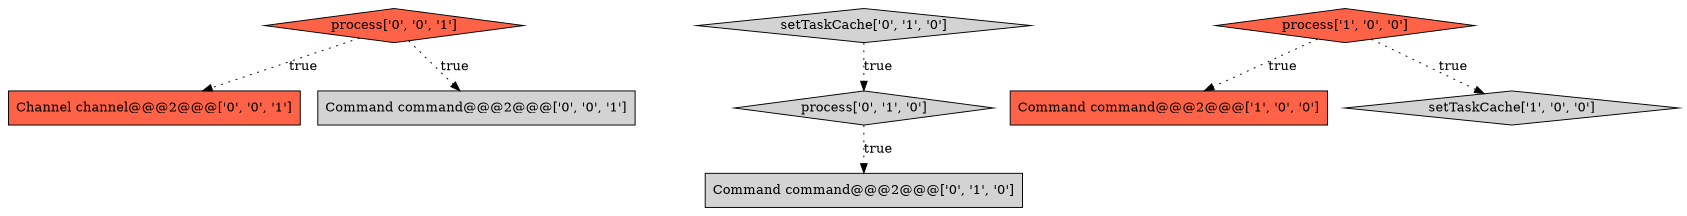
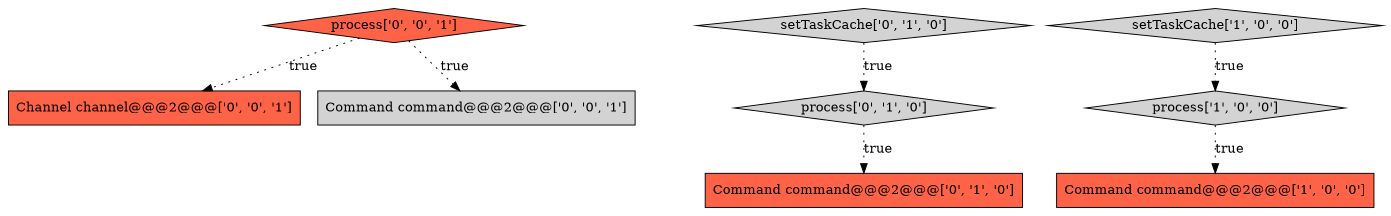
(1345, 26) -> (1215, 108)
(1423, 64) -> (1215, 62)
(864, 190) -> (864, 190)
